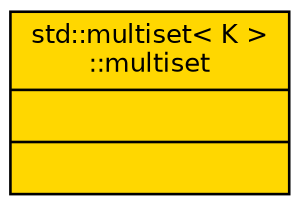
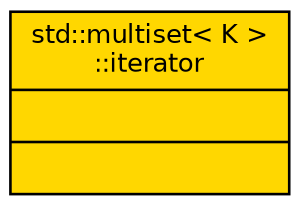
(150, 64) -> (150, 64)
